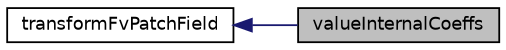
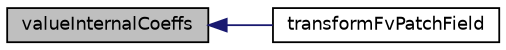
(275, 25) -> (250, 25)
